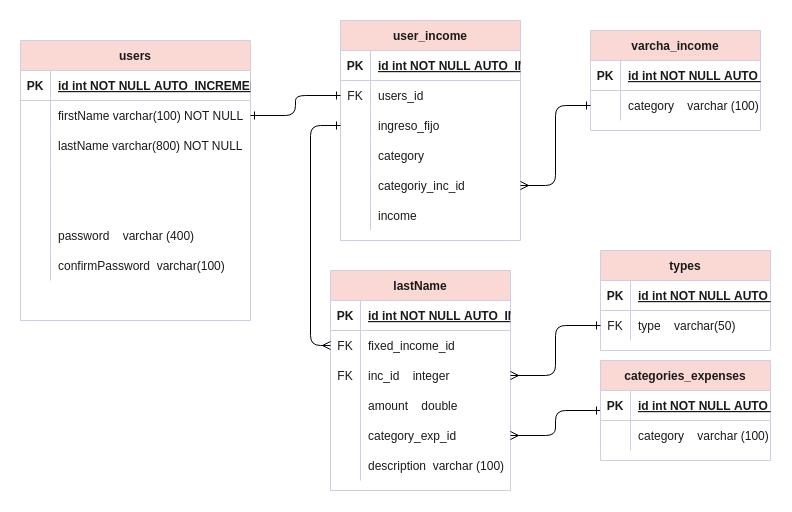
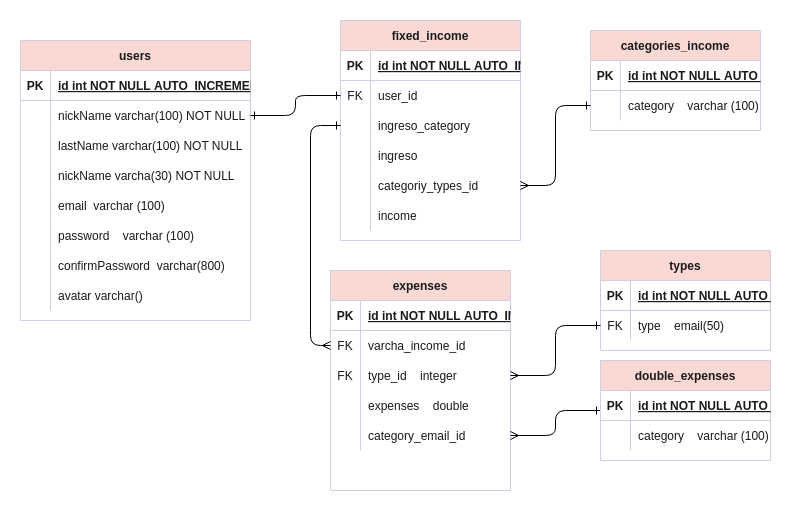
(430, 36) -> (430, 36)
(675, 46) -> (675, 46)
(403, 96) -> (400, 96)
(157, 116) -> (154, 116)
(415, 126) -> (430, 126)
(154, 146) -> (154, 146)
(405, 156) -> (400, 156)
none -> (151, 176)
(427, 186) -> (435, 186)
none -> (151, 206)
(137, 236) -> (137, 236)
(152, 266) -> (152, 266)
(420, 286) -> (420, 286)
none -> (151, 296)
(699, 326) -> (689, 326)
(414, 346) -> (419, 346)
(417, 376) -> (422, 376)
(685, 376) -> (685, 376)
(417, 406) -> (424, 406)
(417, 436) -> (420, 436)
(436, 466) -> none
